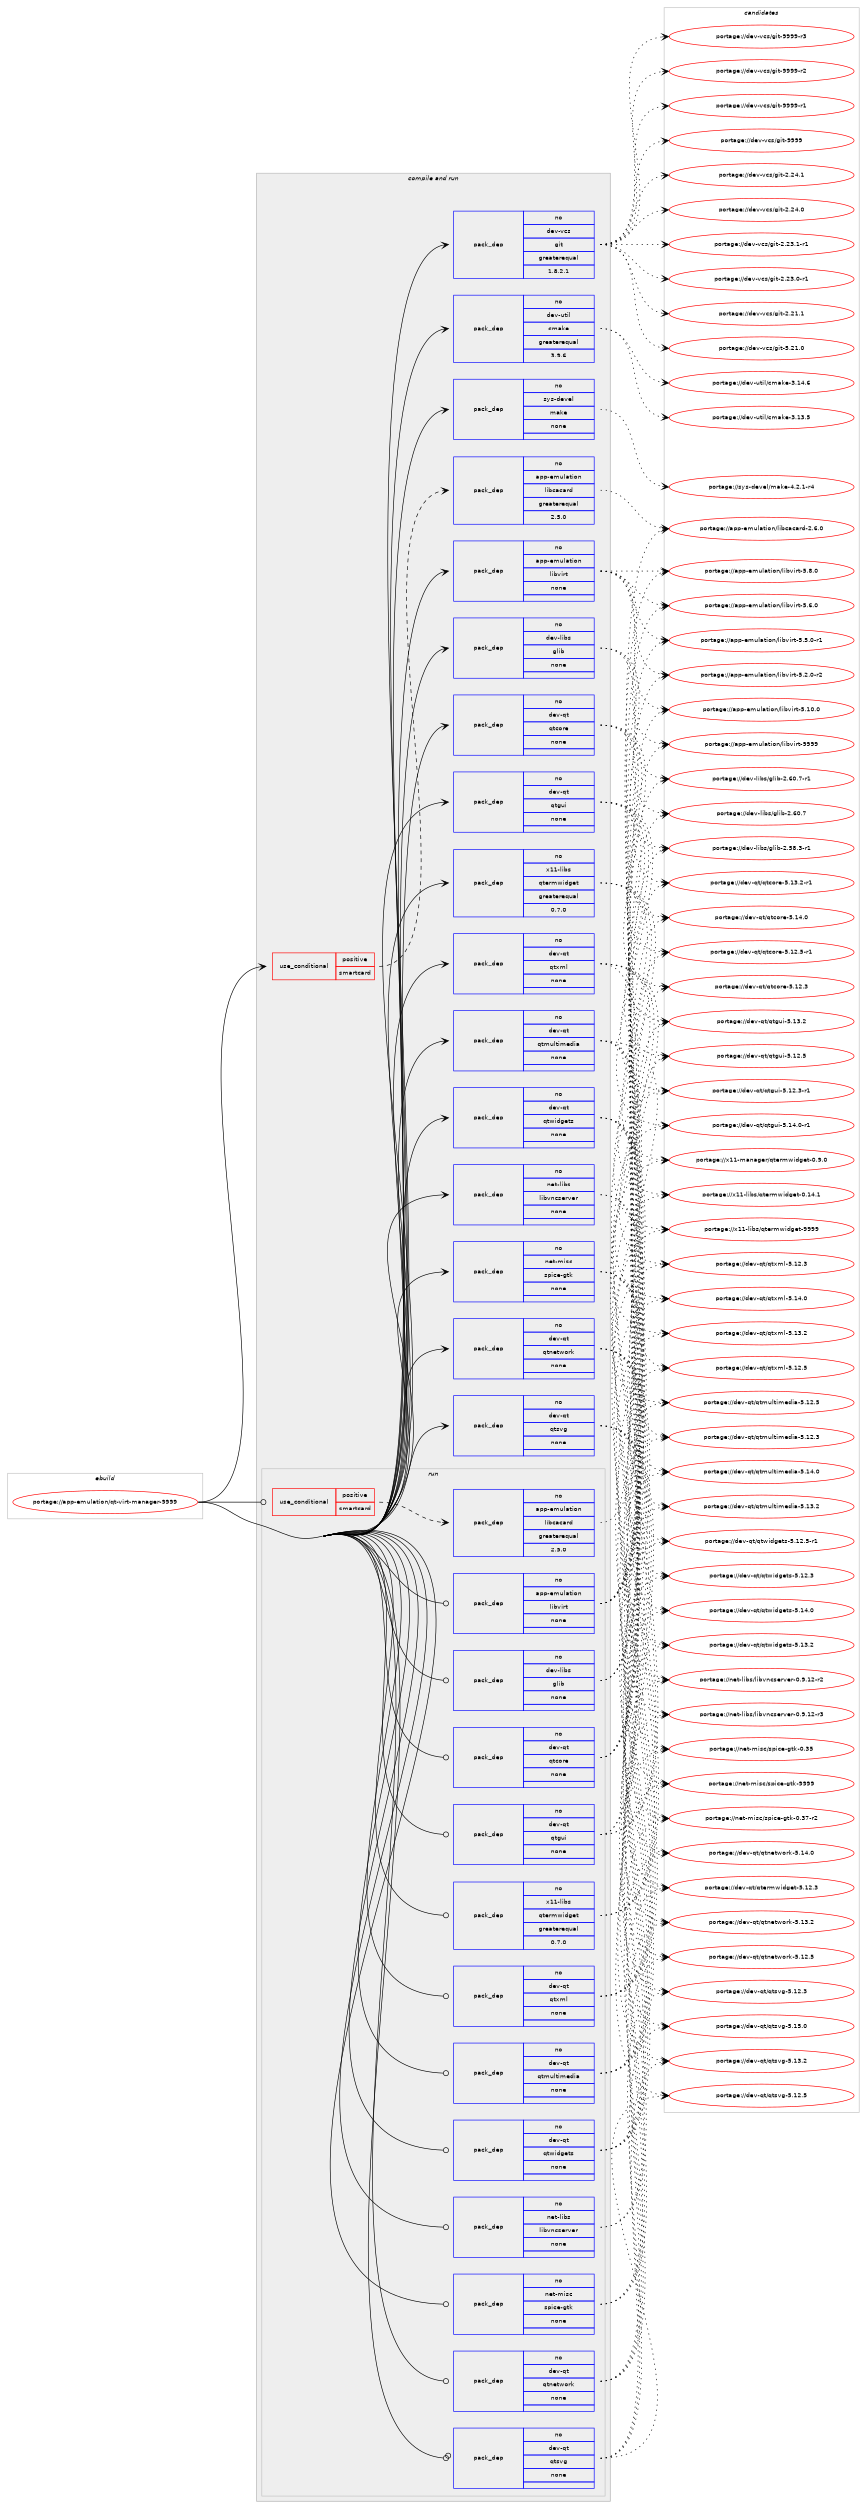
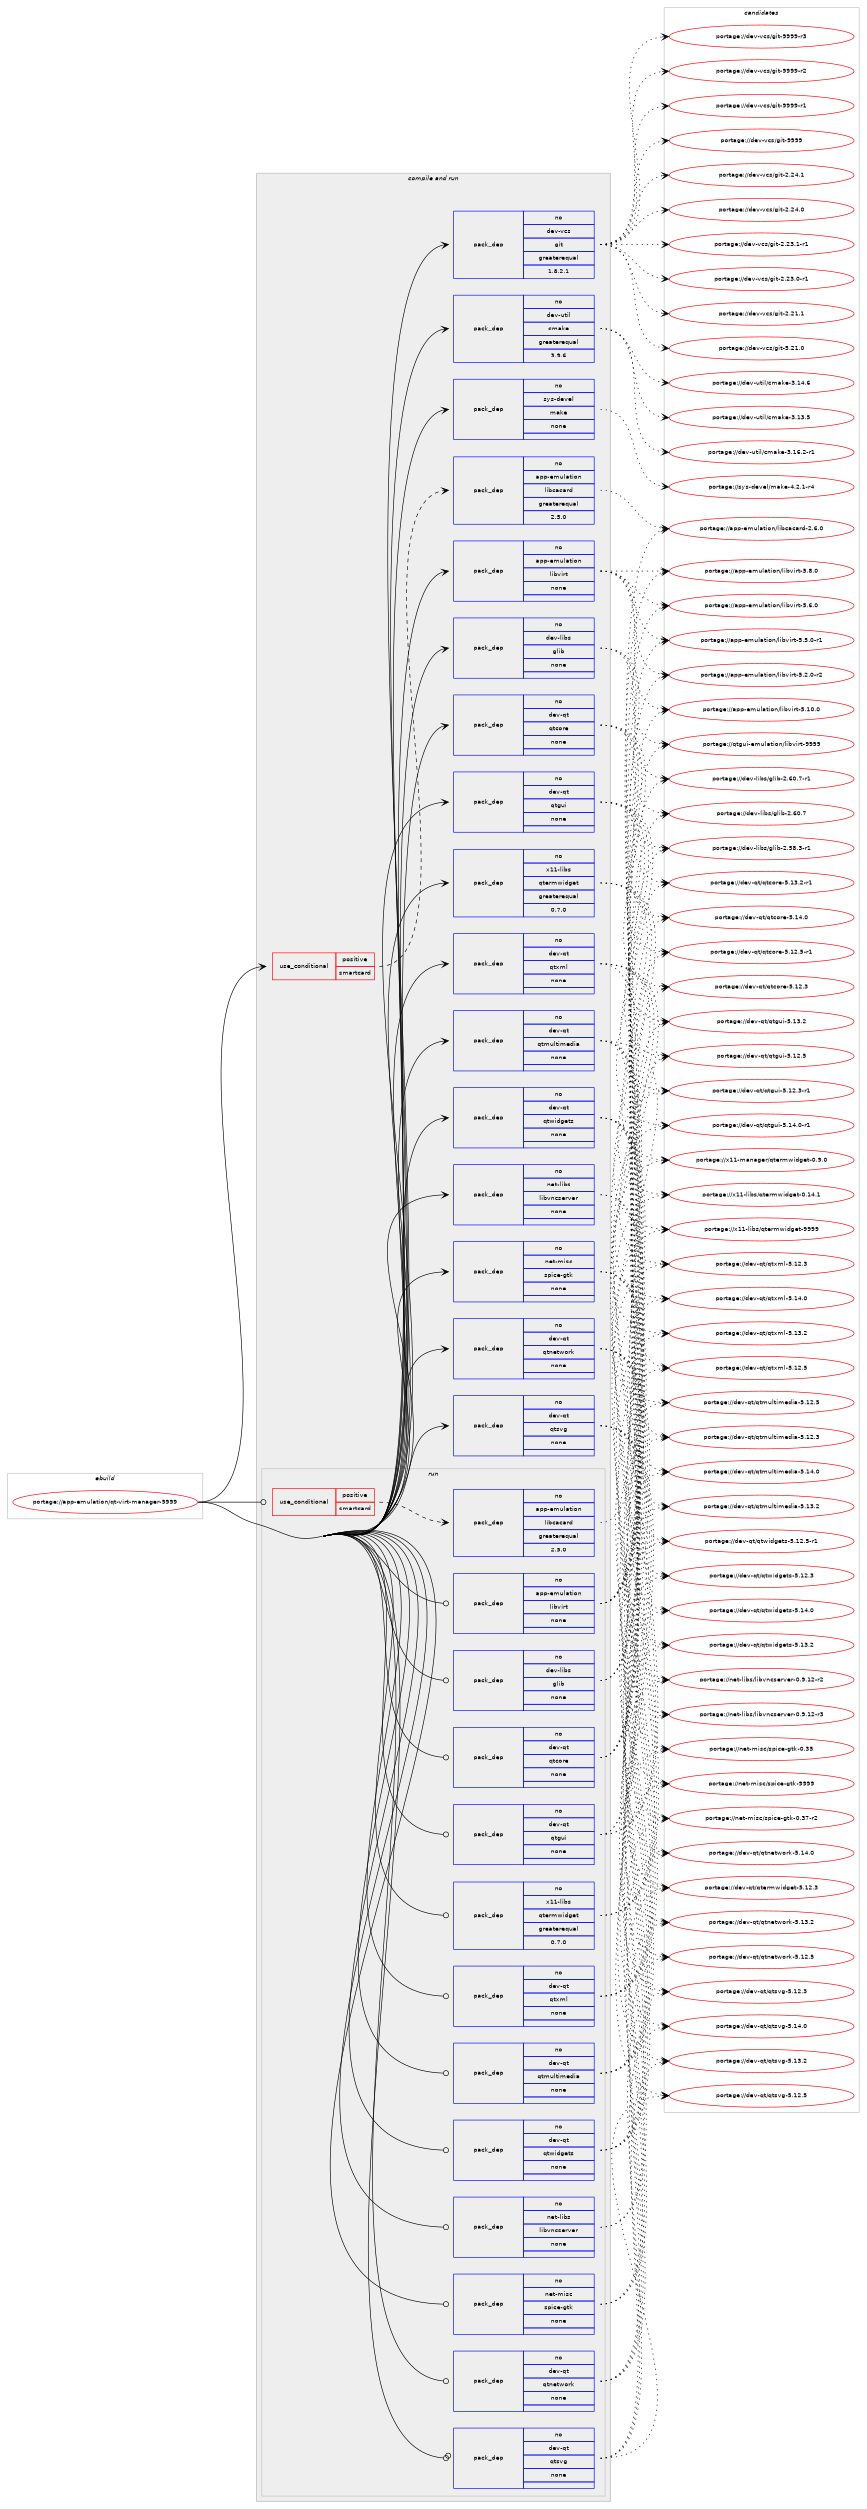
none -> (762, 452)
(762, 744) -> (762, 744)
(762, 2026) -> (762, 2026)
